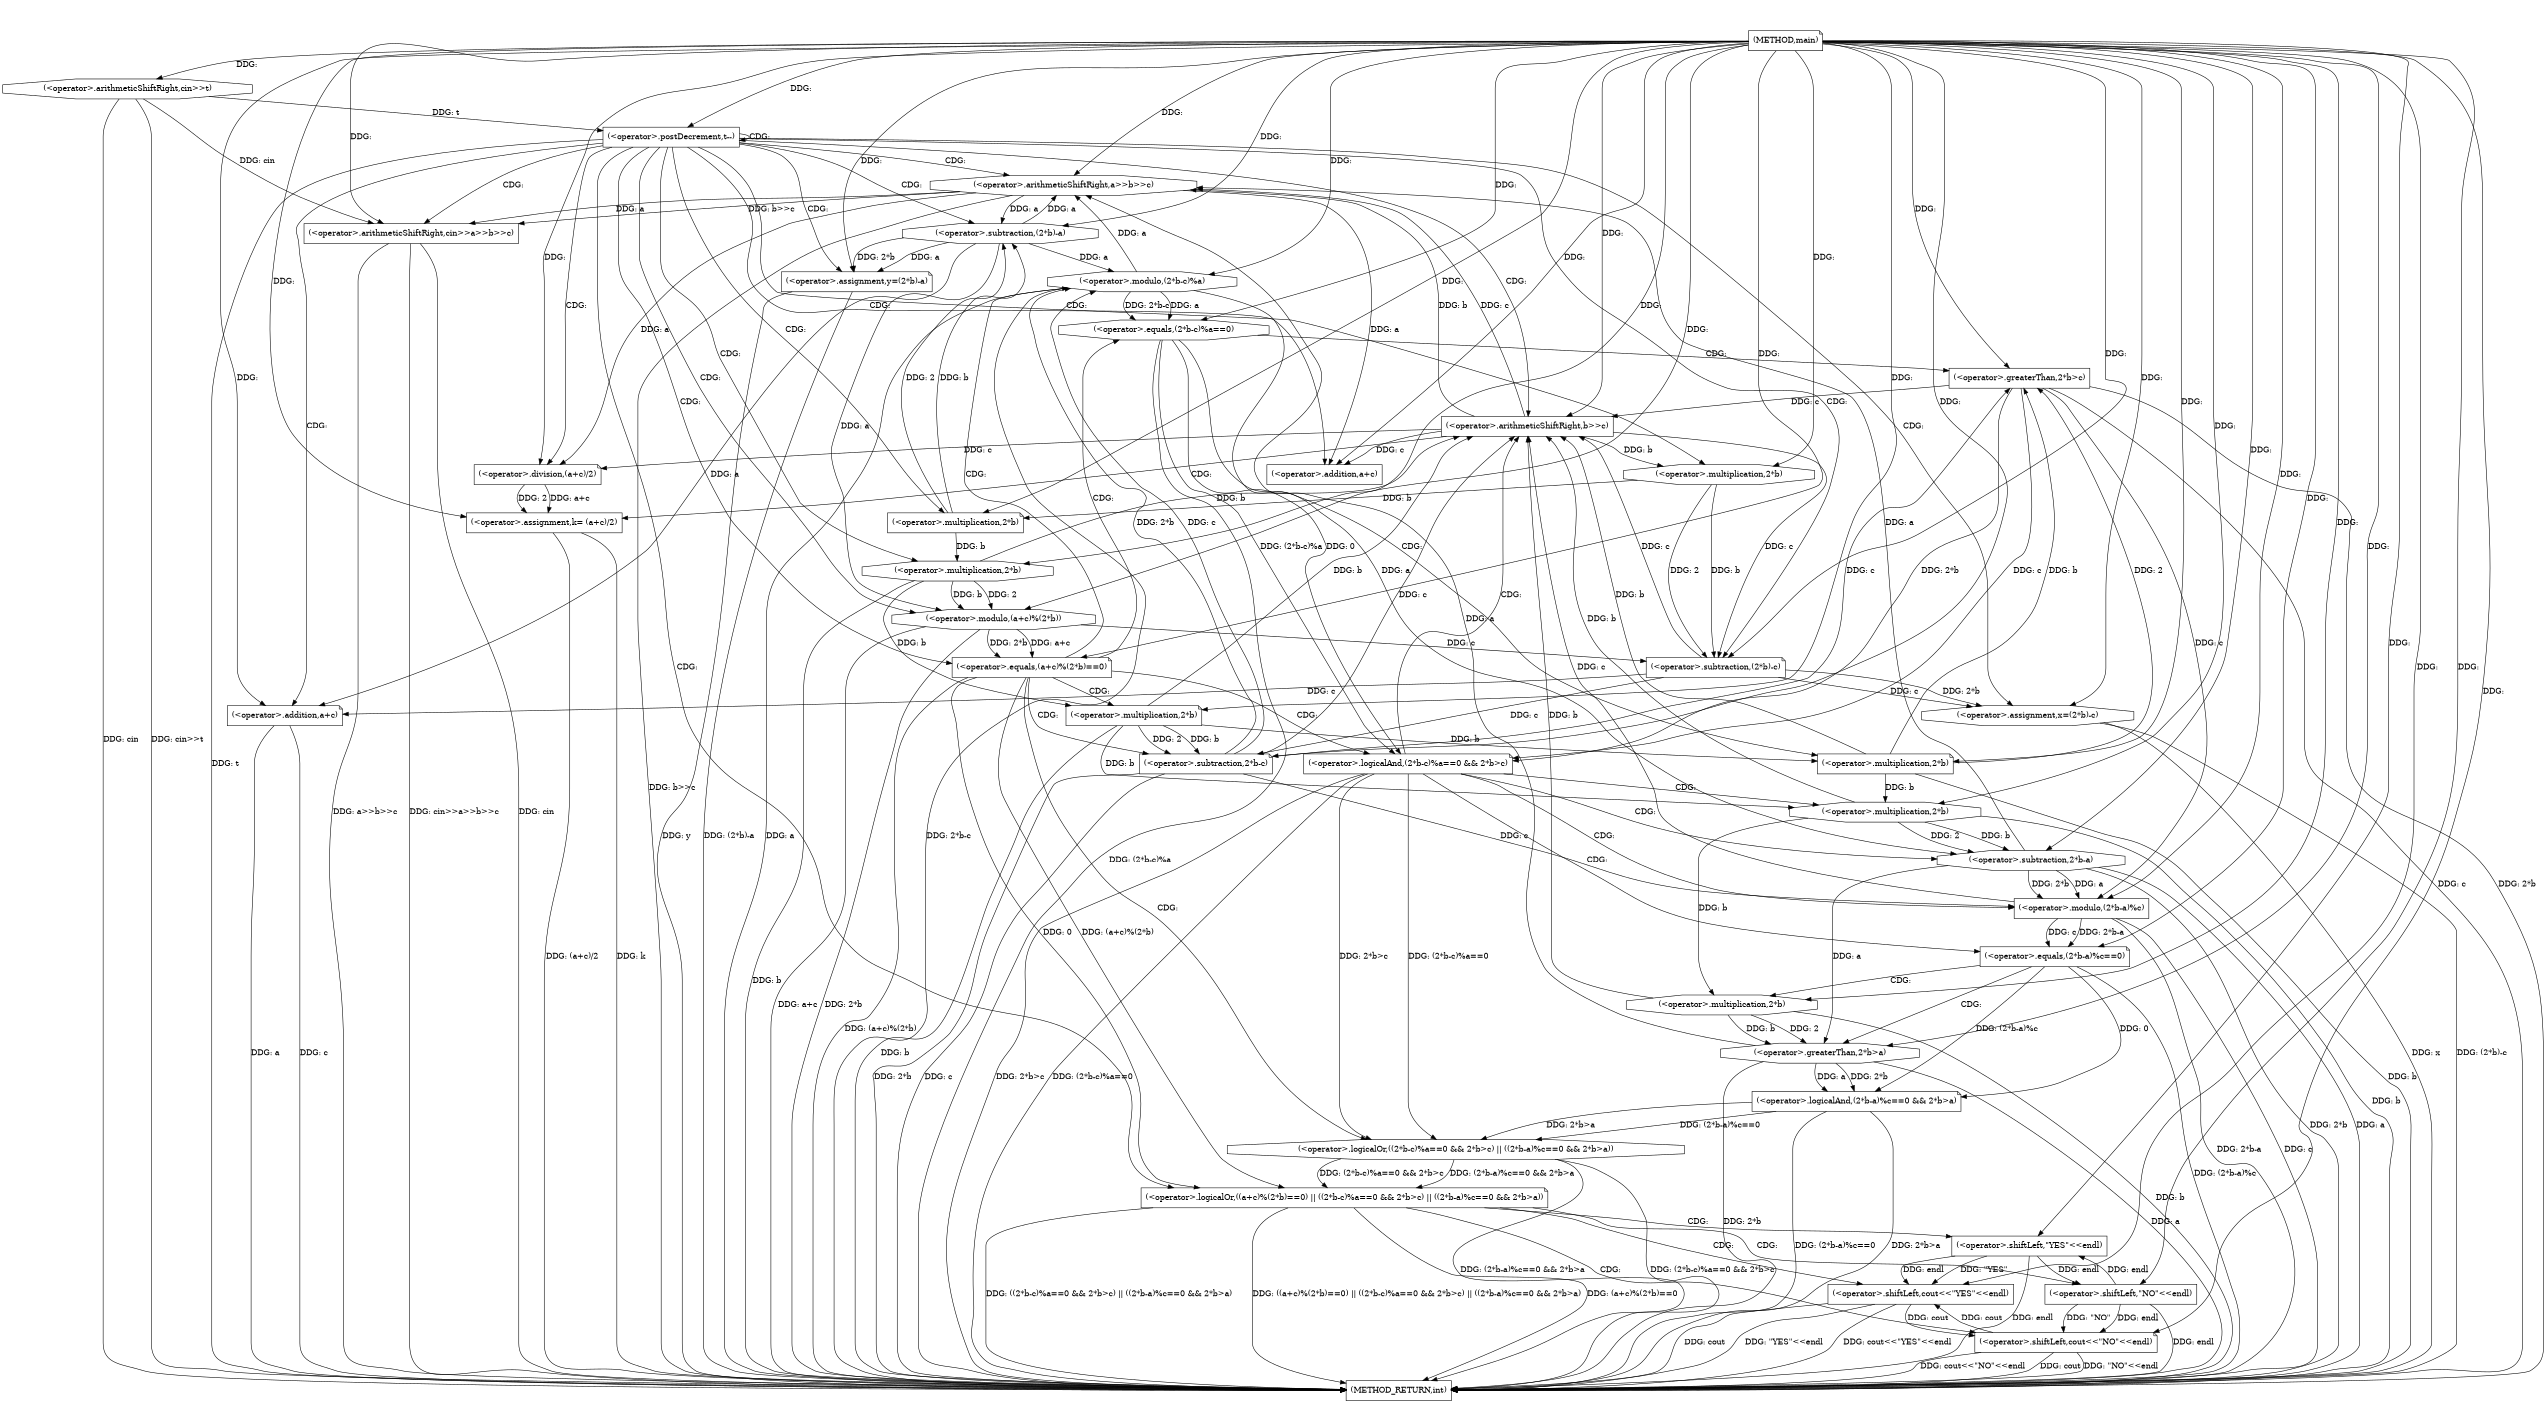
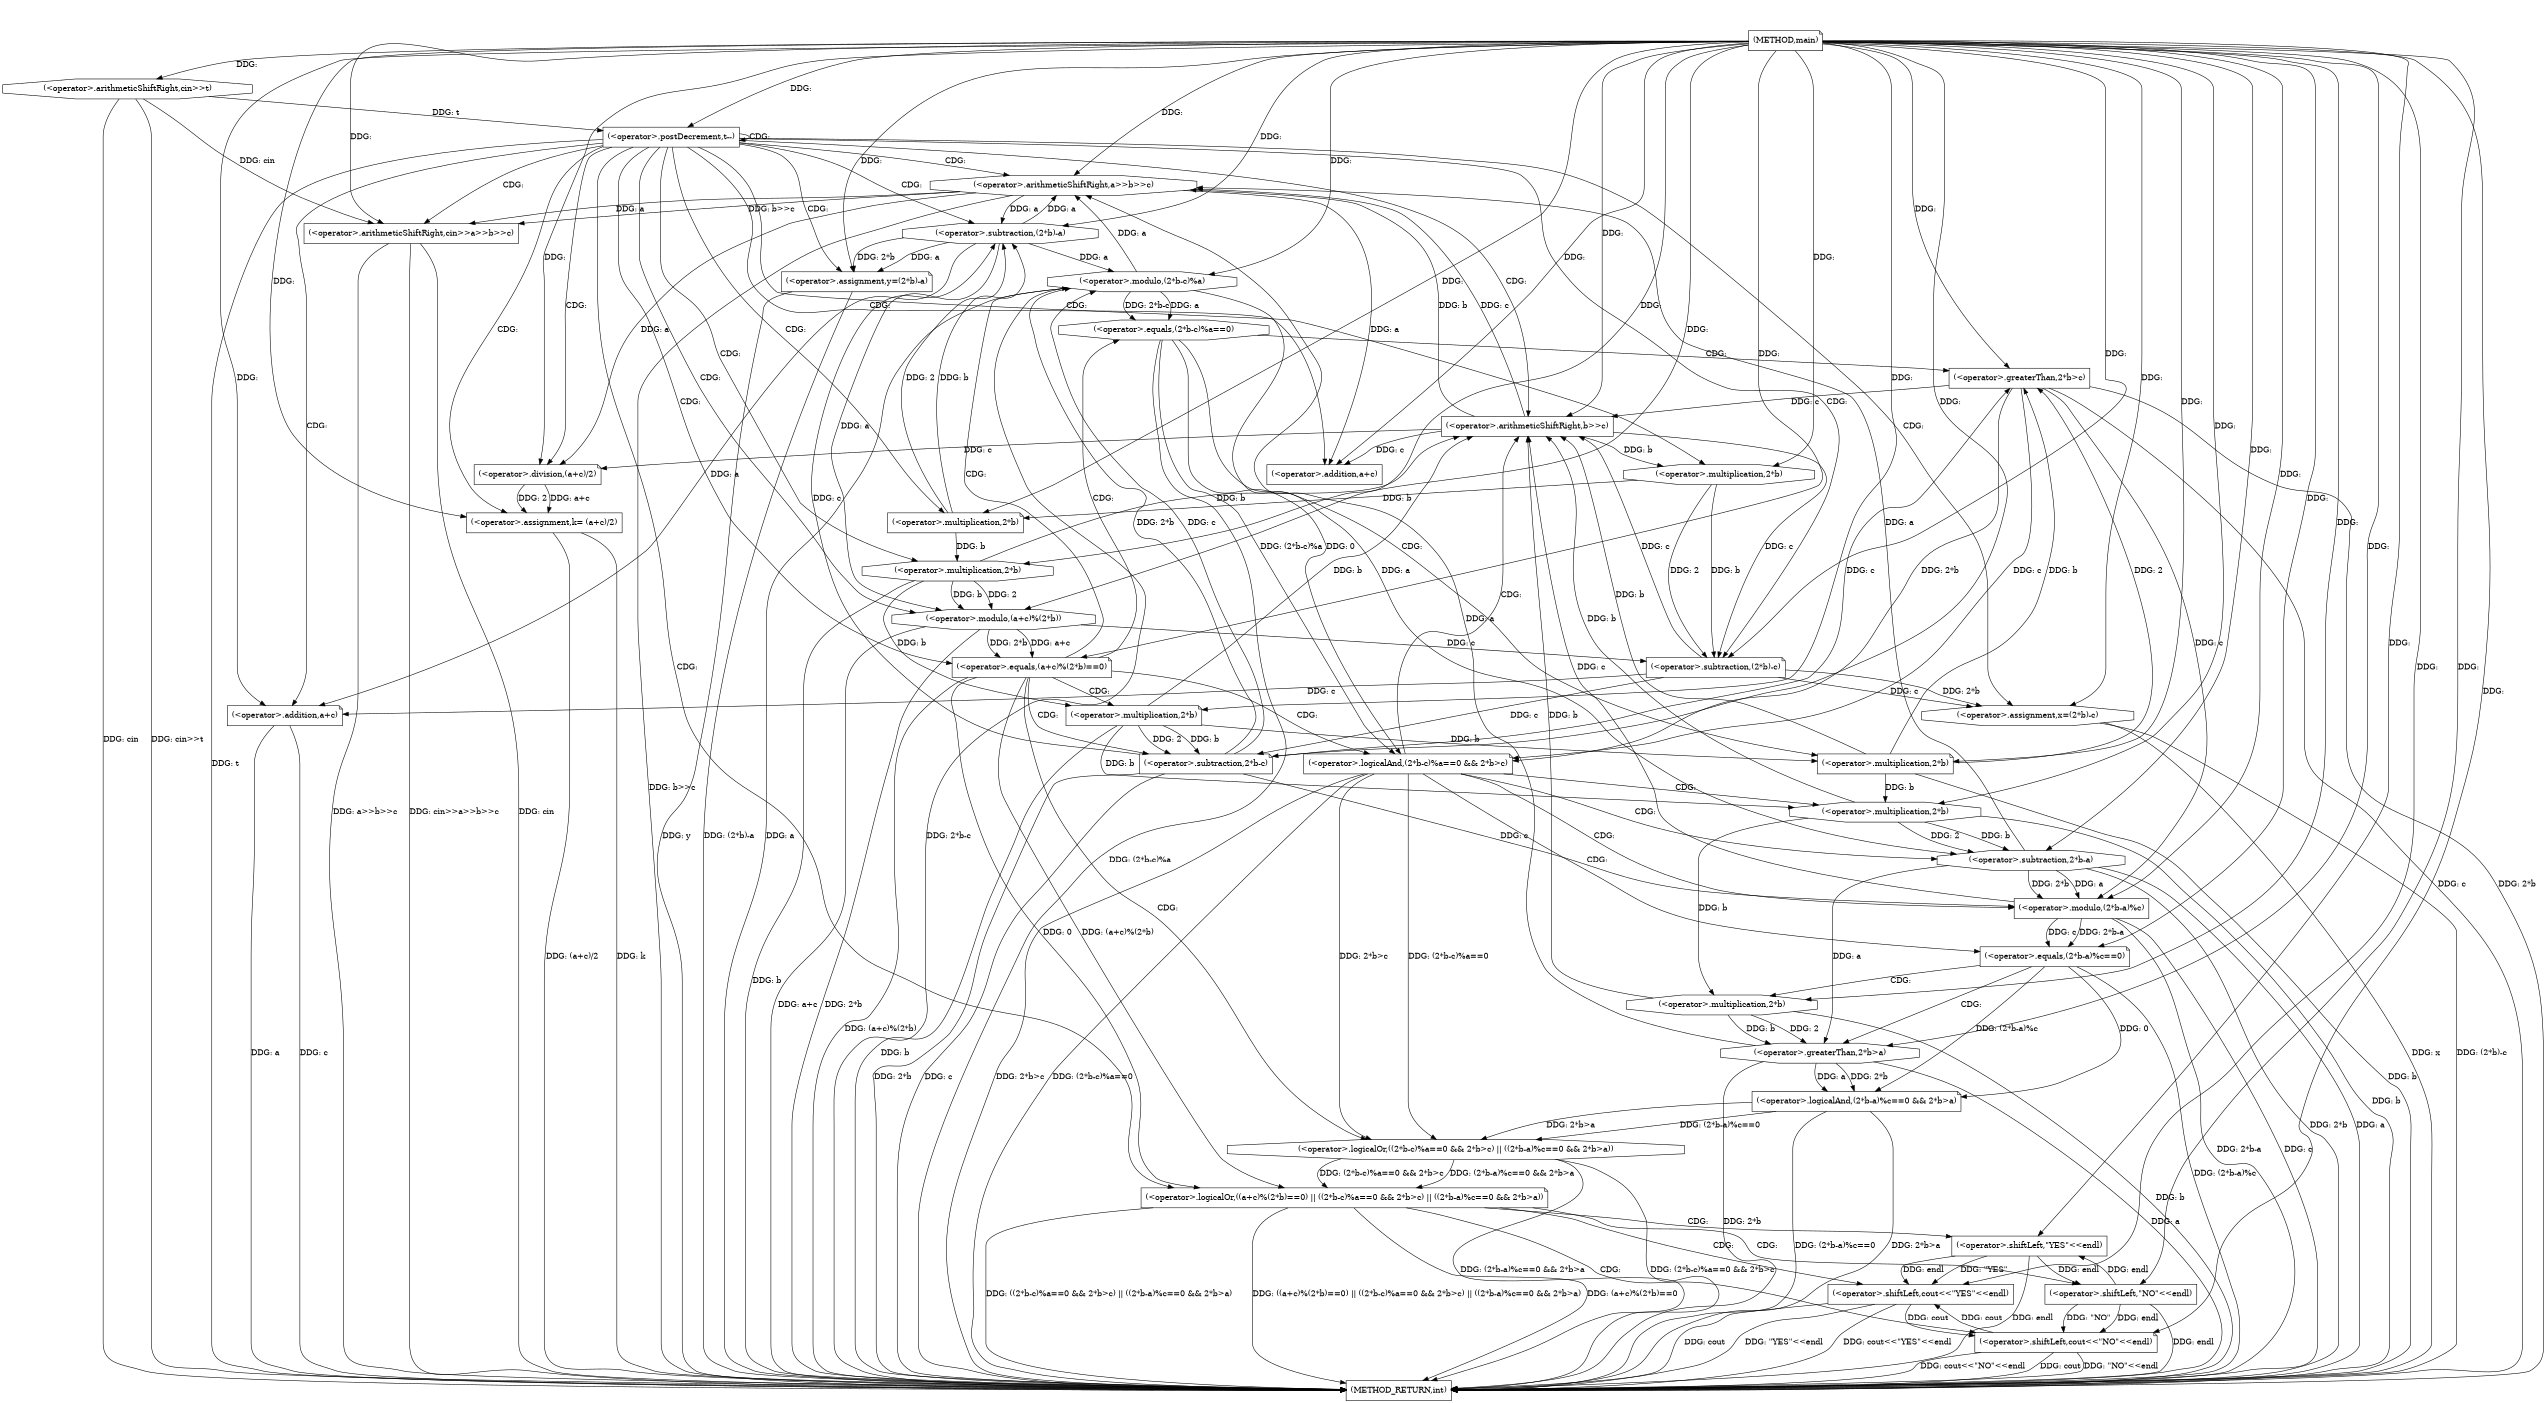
(1495, 153) -> none
(1038, 483) -> (494, 326)
(1387, 612) -> (830, 573)
